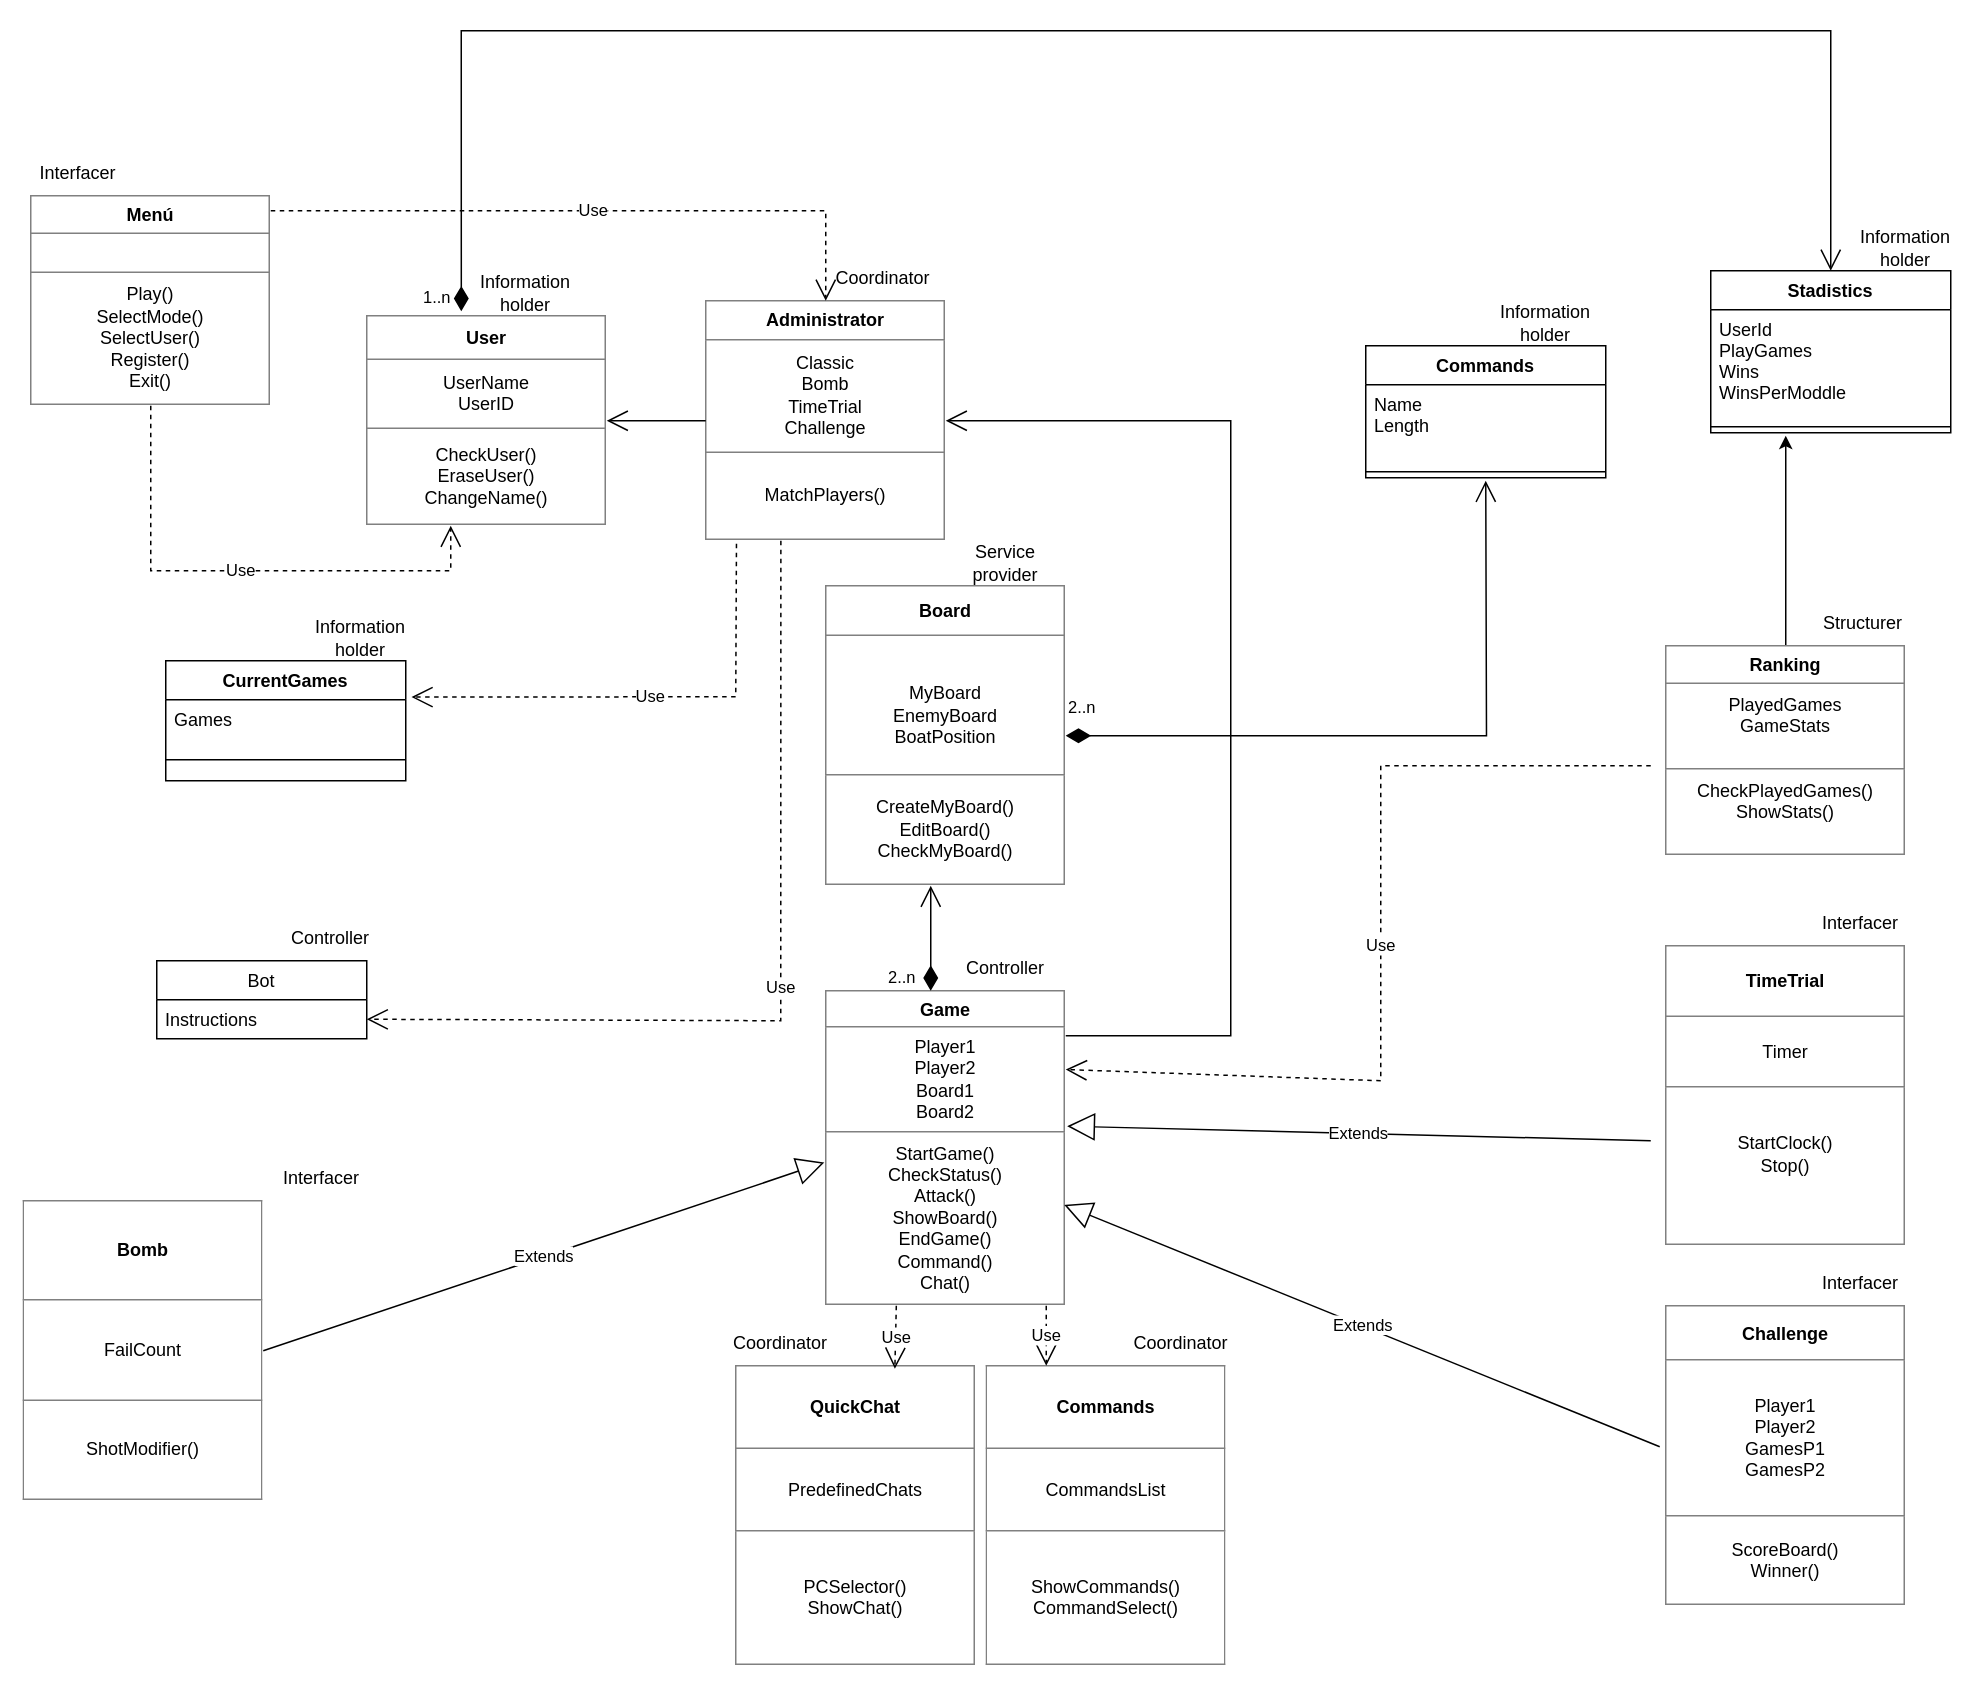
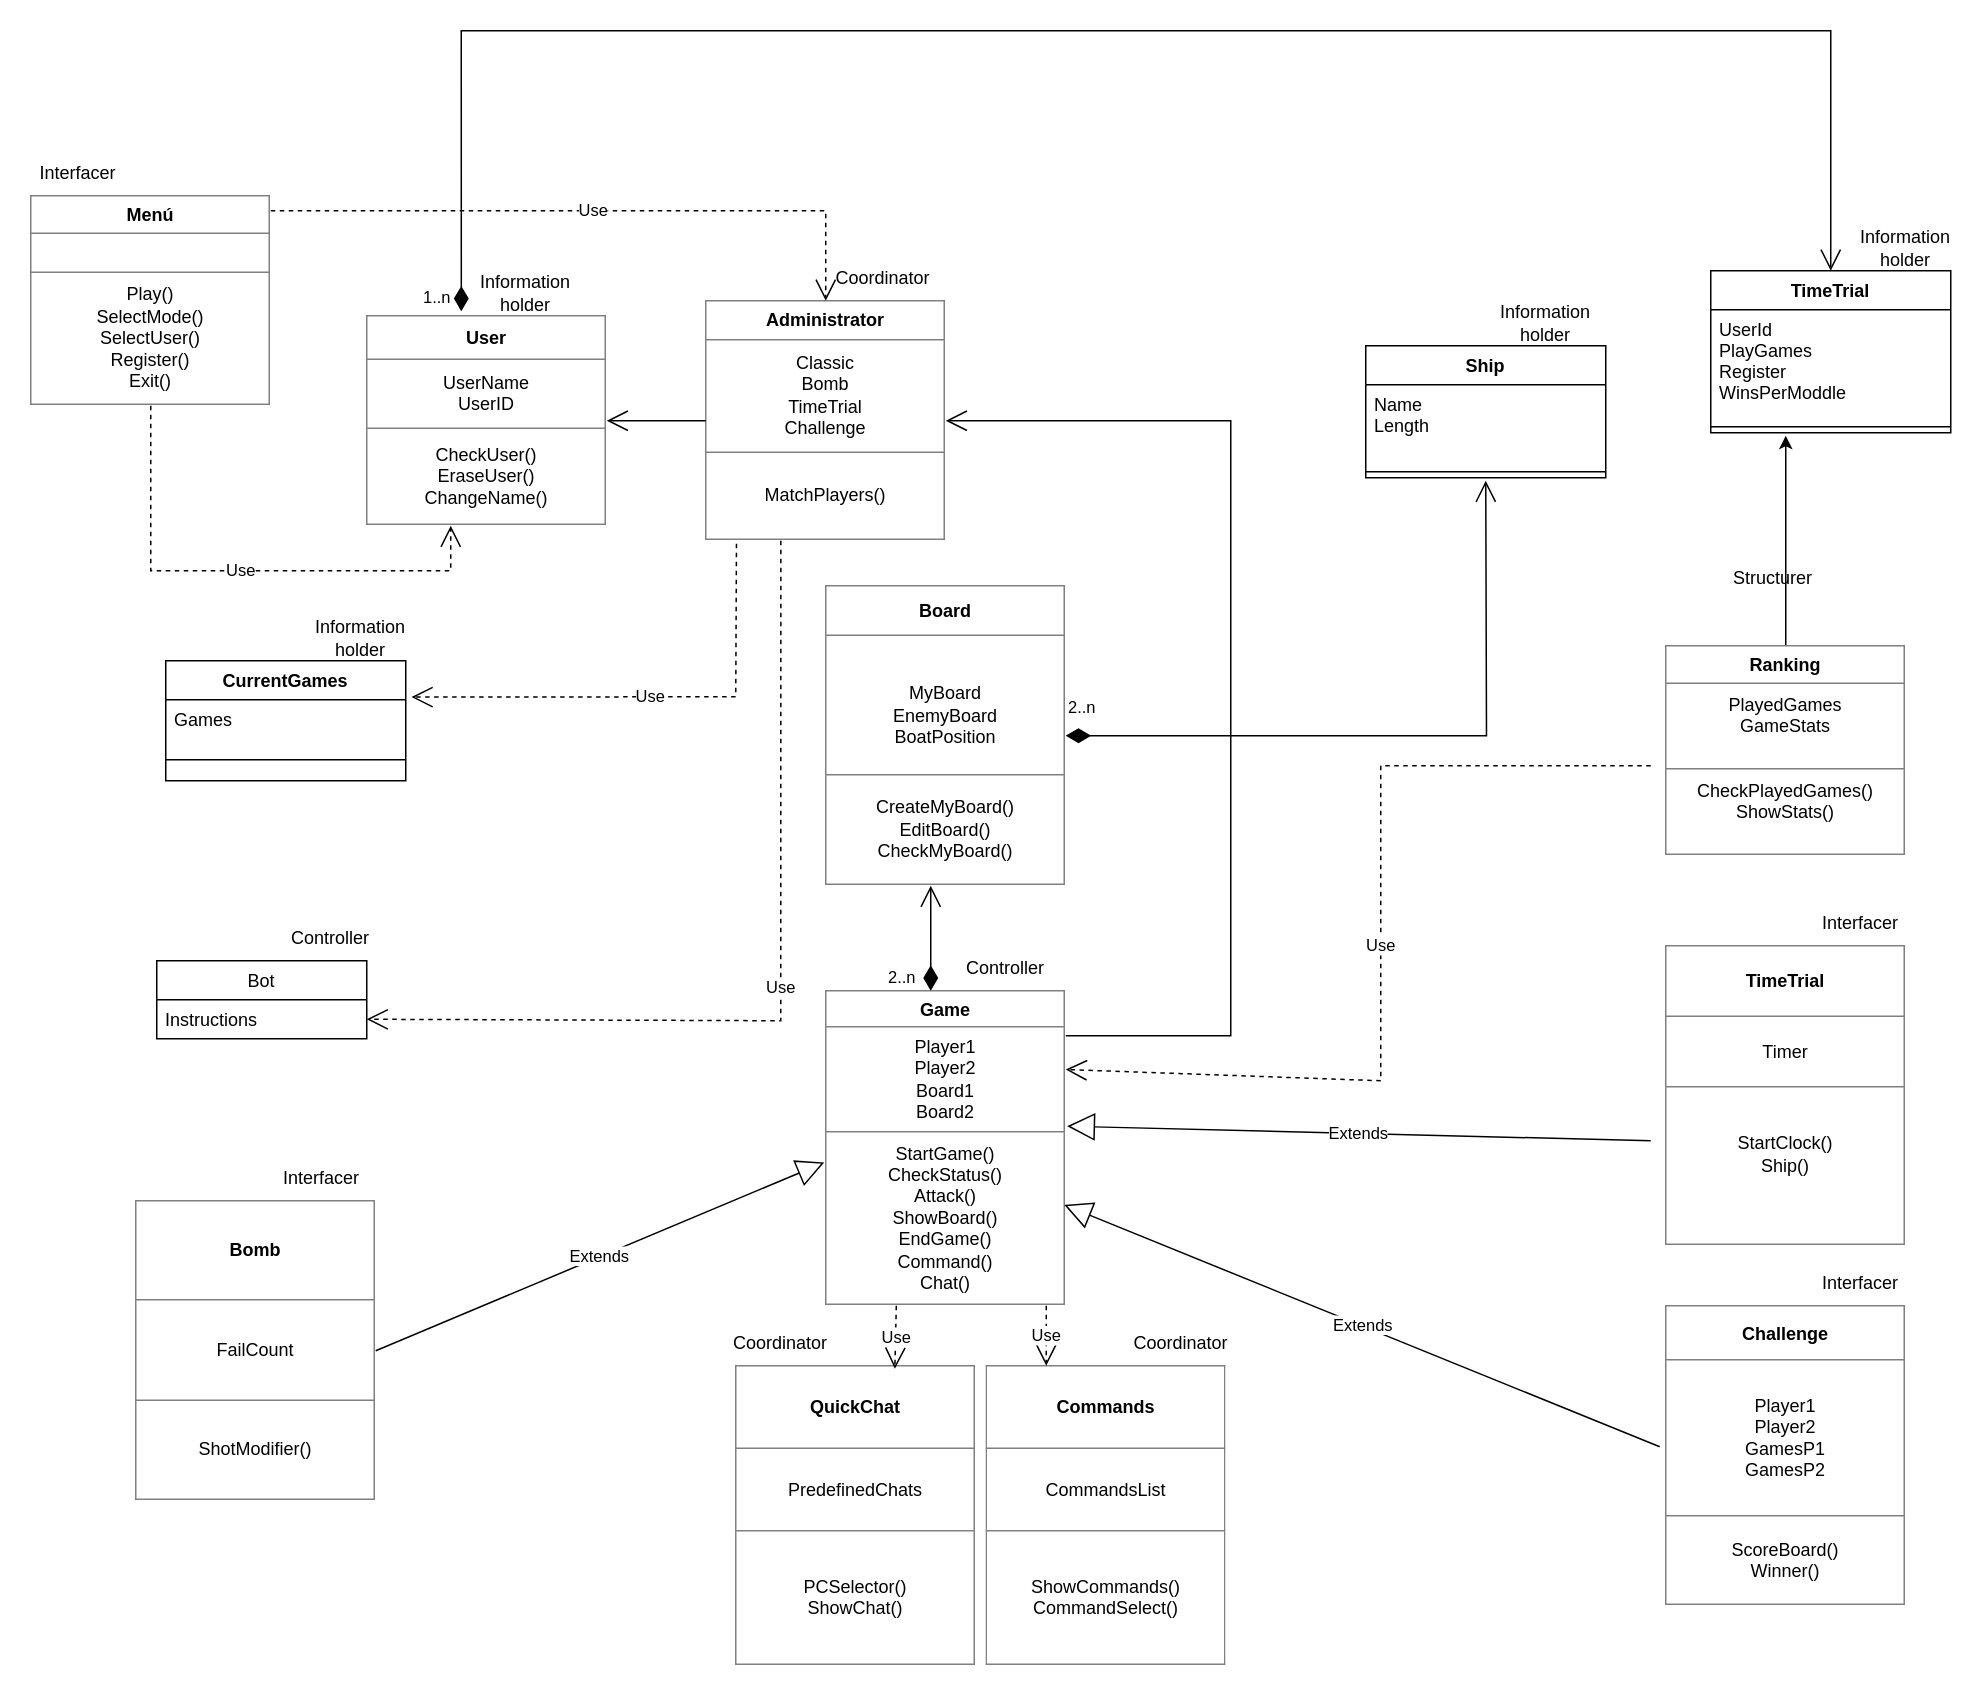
(1830, 291) -> (1830, 291)
(1749, 330) -> (1749, 330)
(1485, 366) -> (1485, 366)
(1006, 563) -> none
(1861, 623) -> (1771, 578)
(1724, 989) -> (1724, 989)
(143, 1351) -> (256, 1351)
